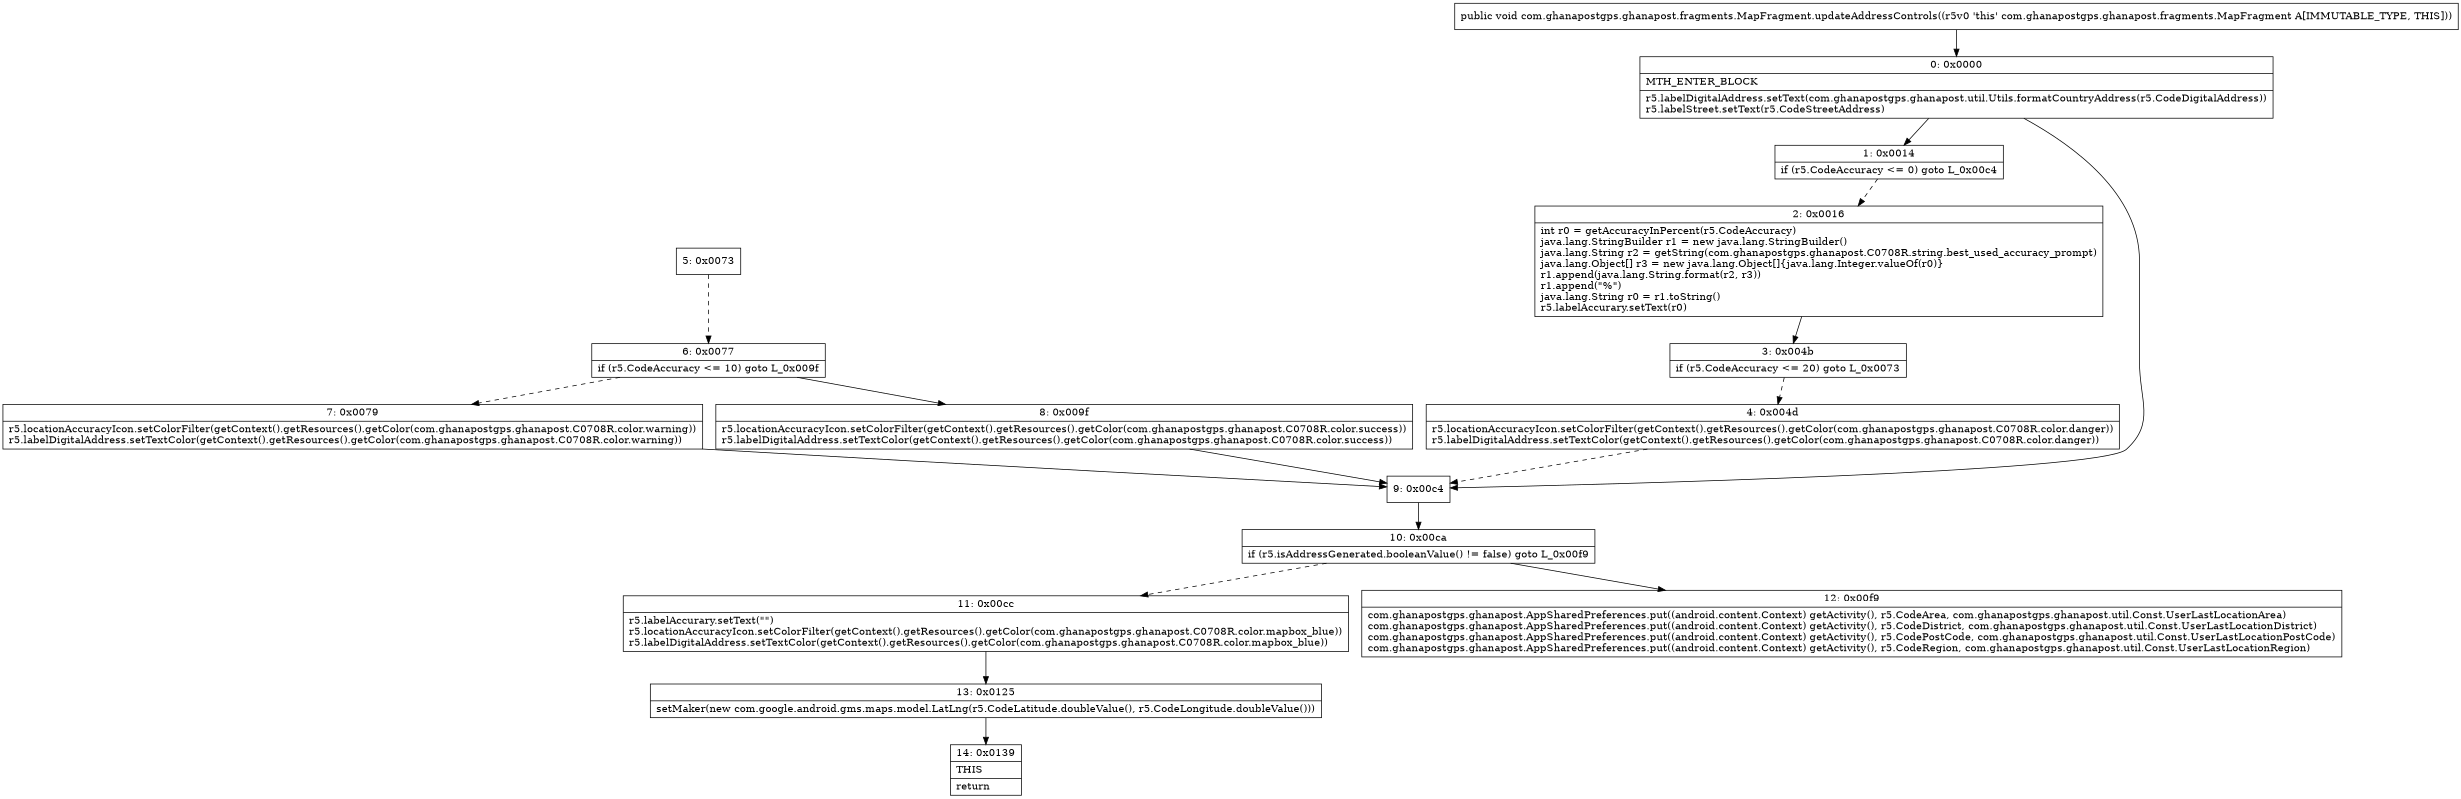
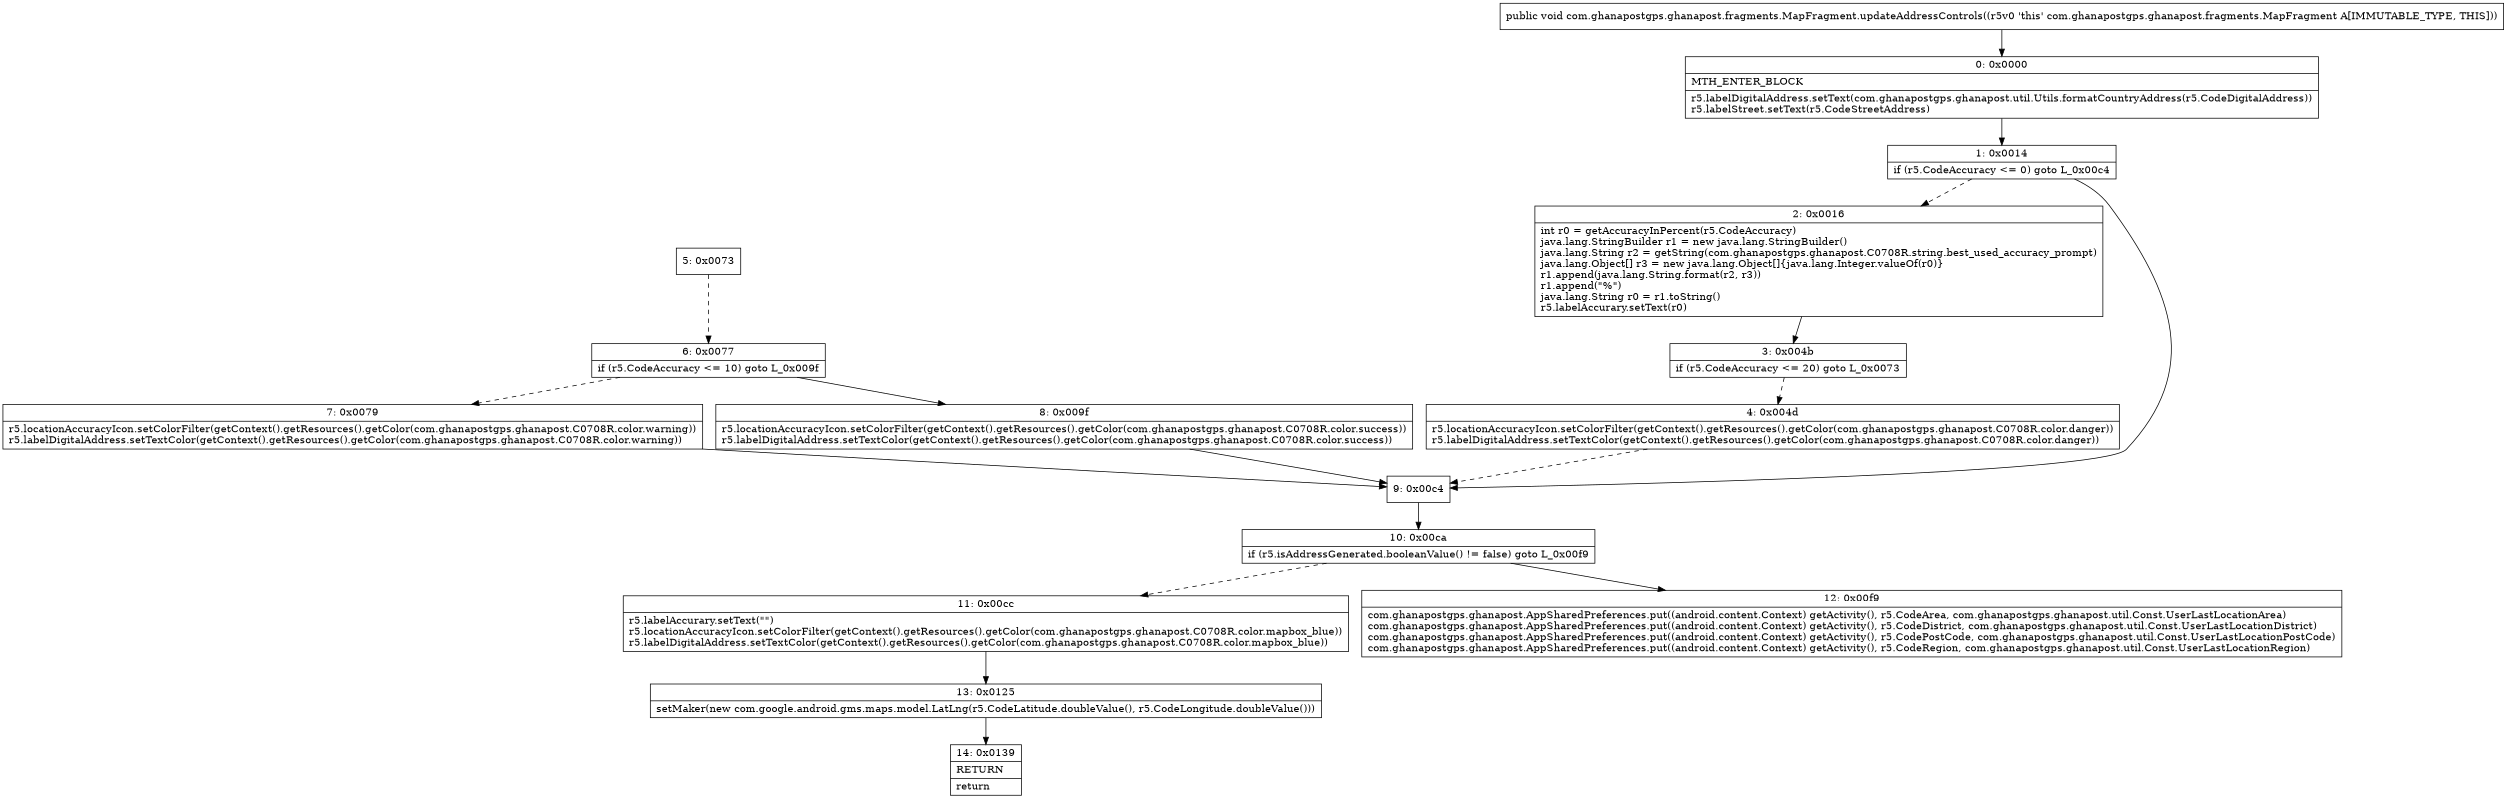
(1986, 468) -> (1950, 471)
(970, 770) -> (980, 770)
